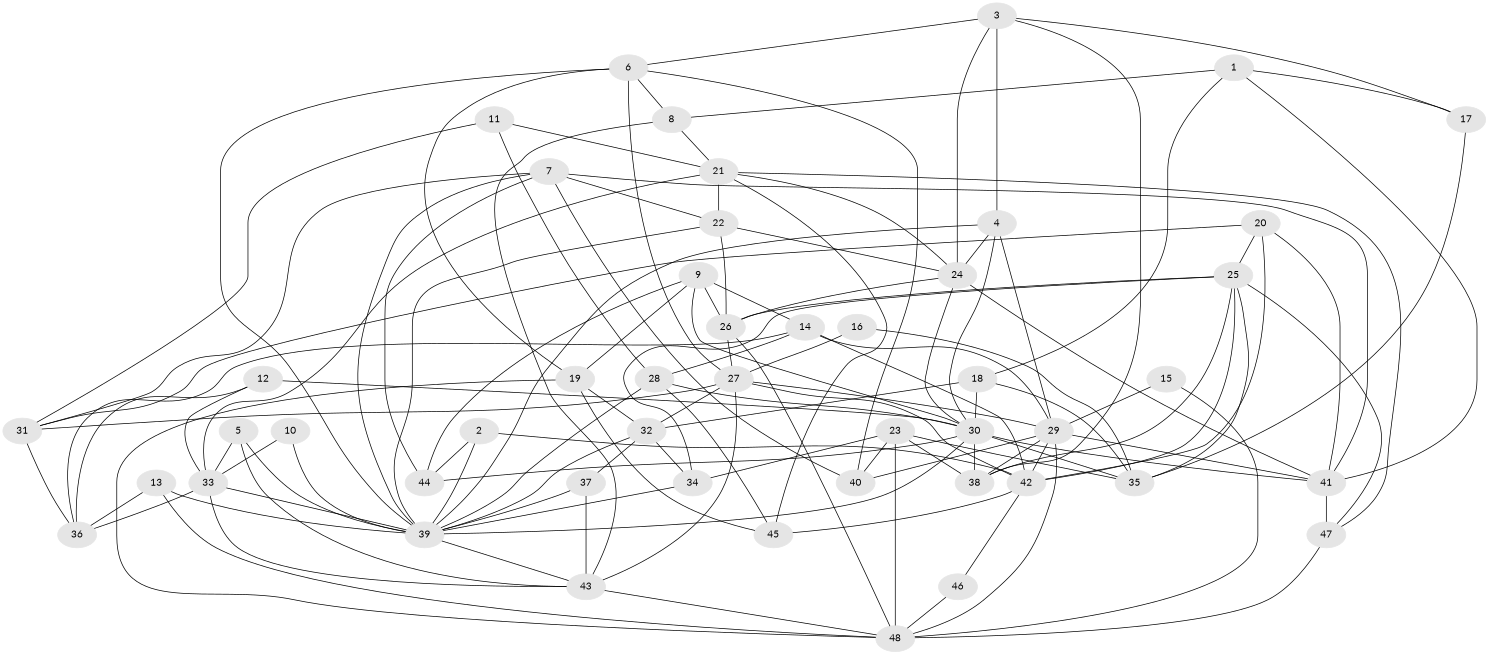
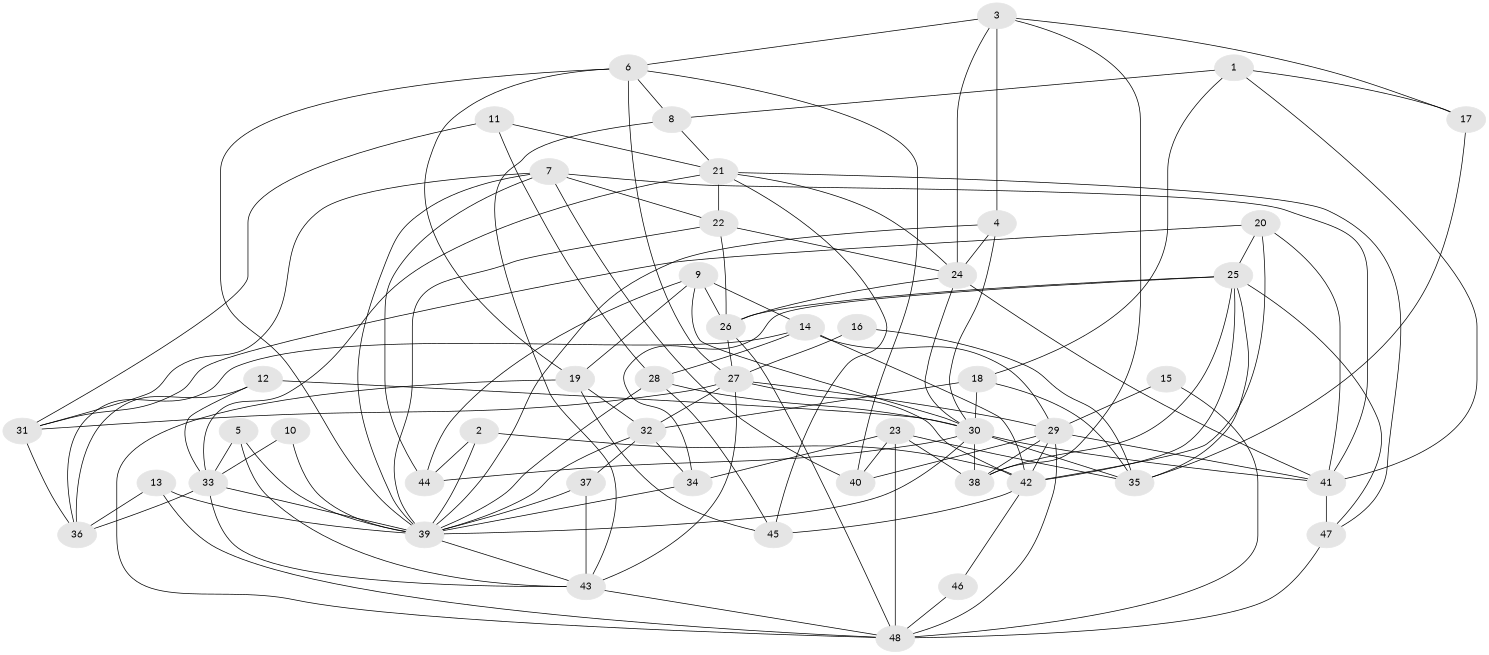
(1025, 327) -> none
